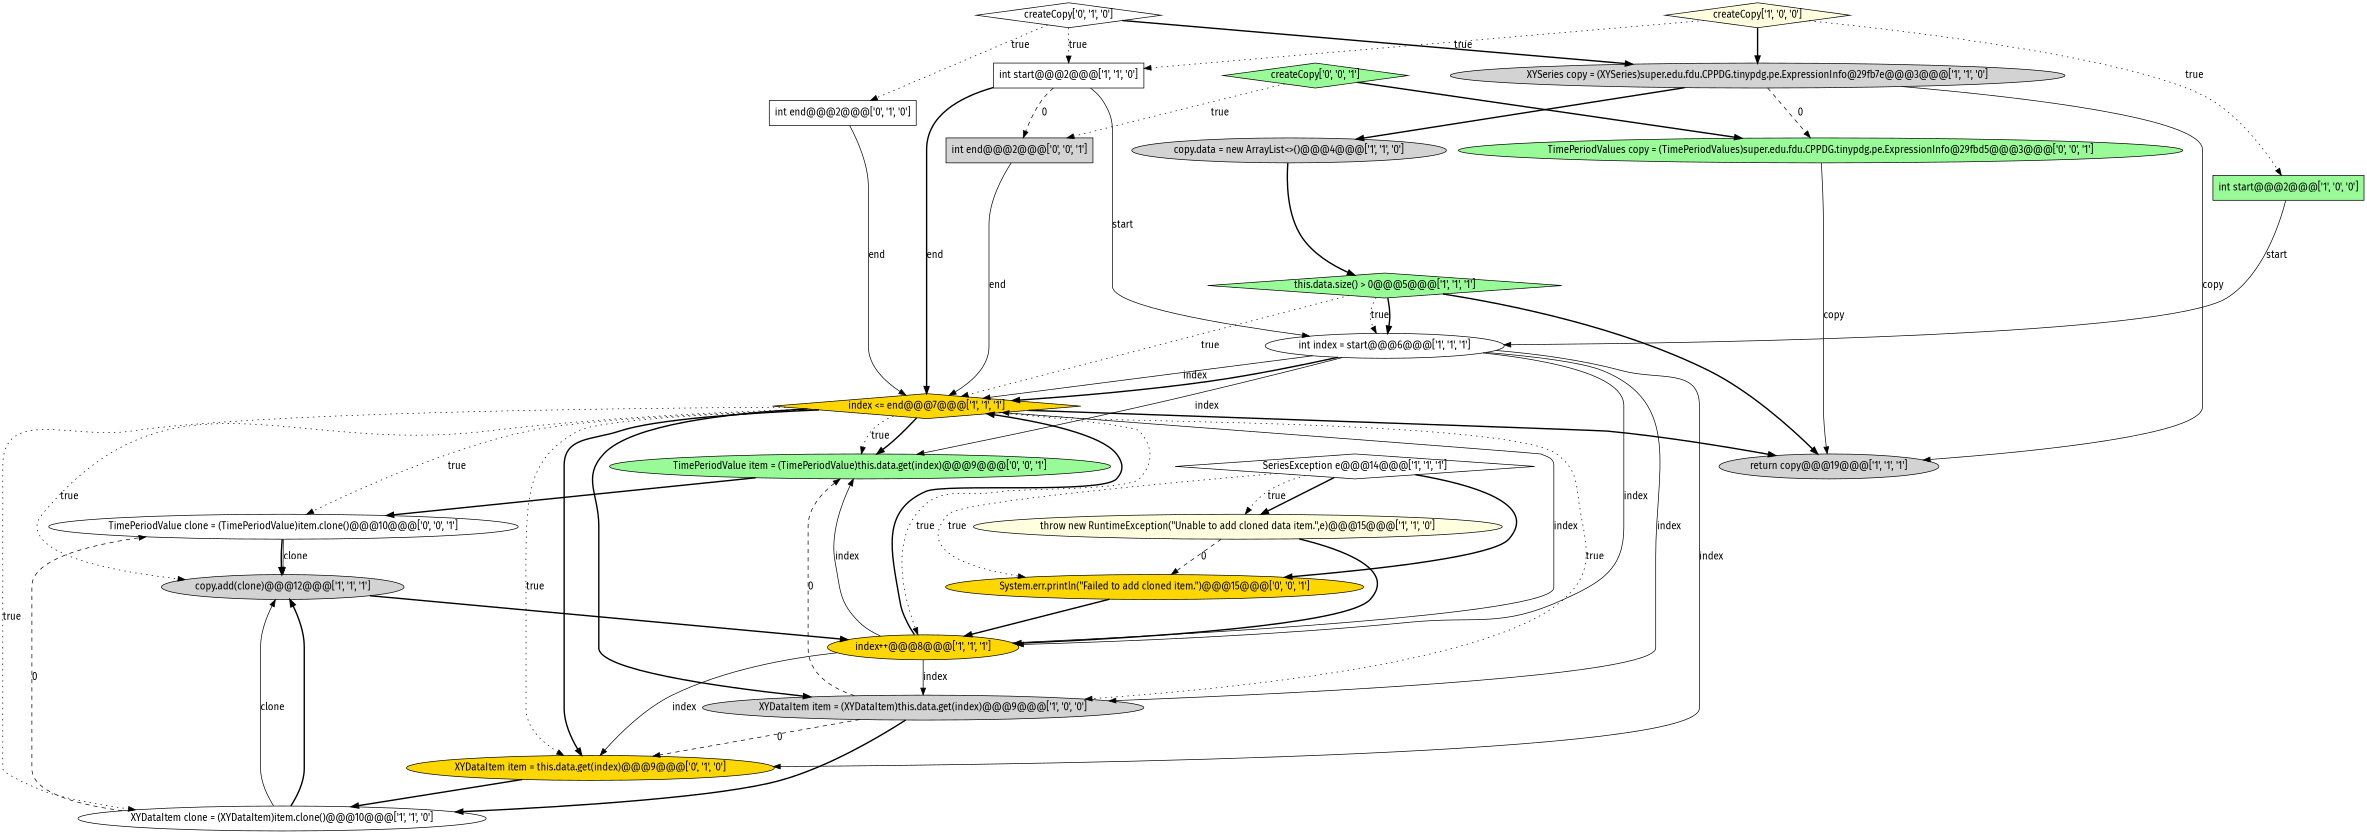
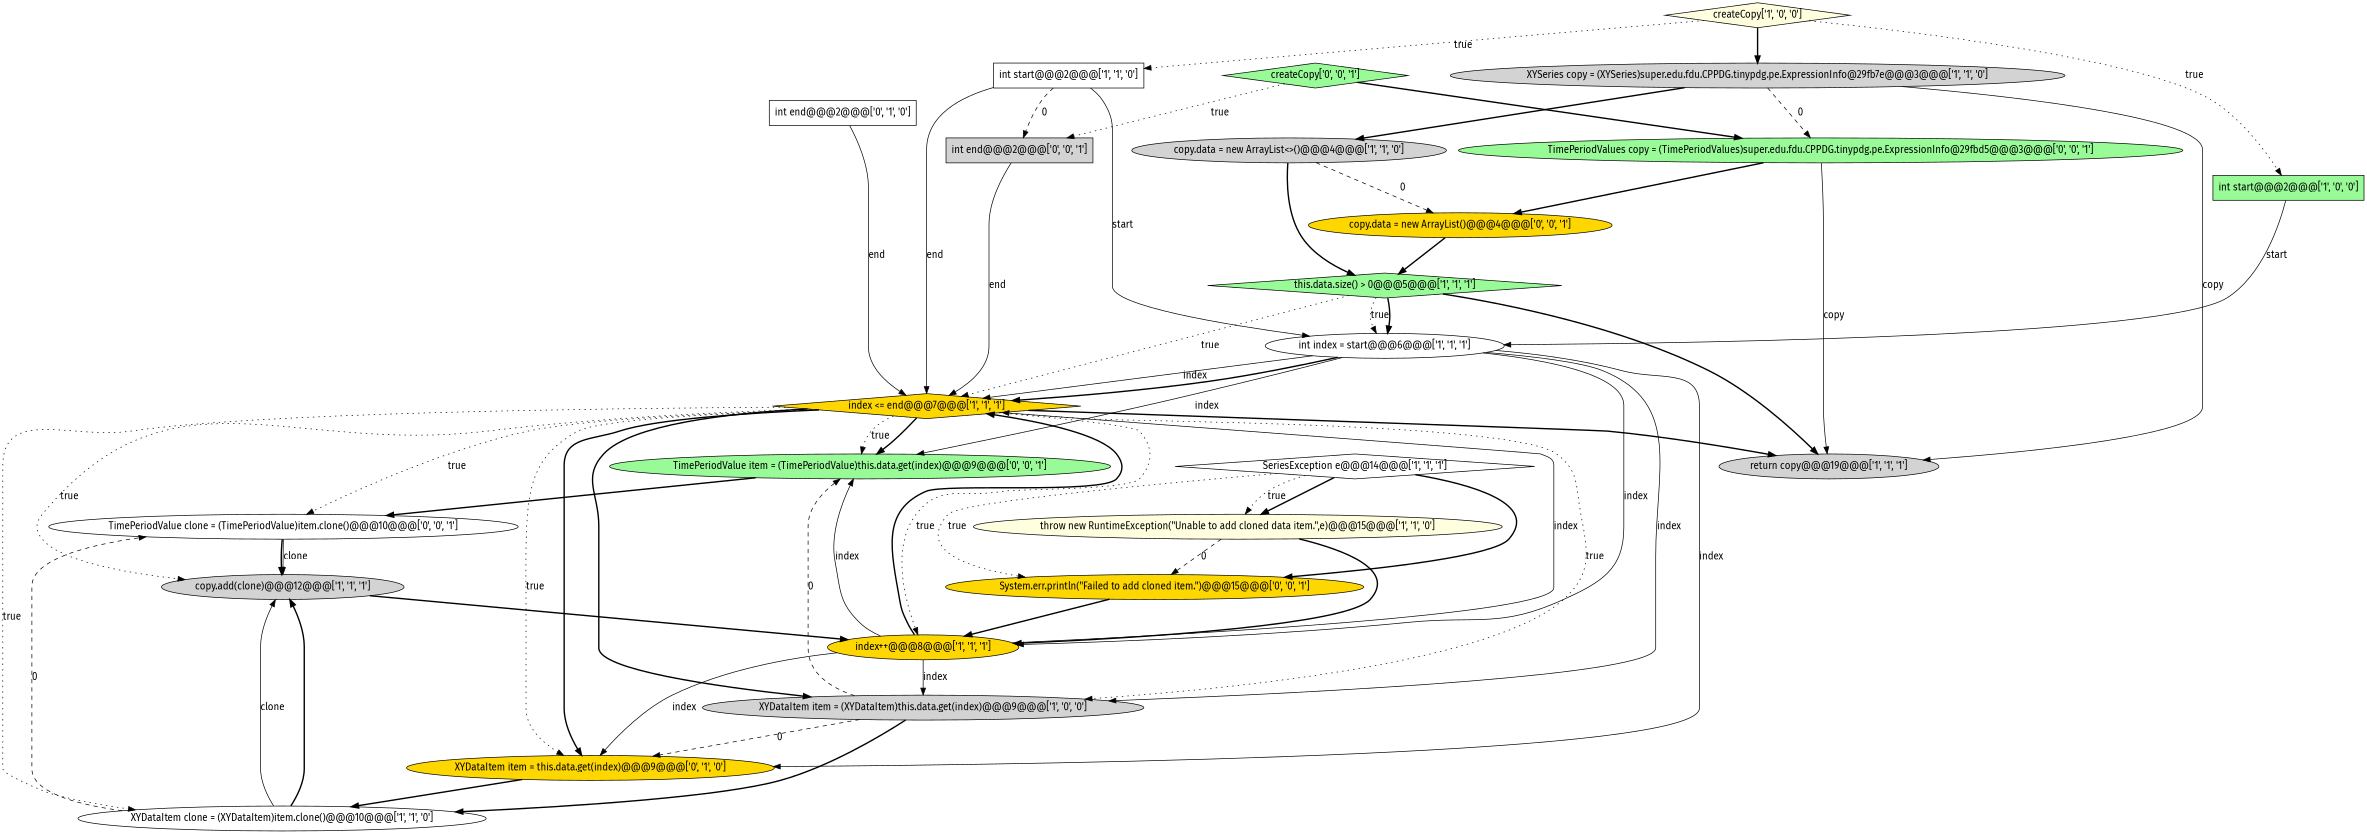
(1069, 15) -> none
(927, 219) -> (927, 219)
none -> (1460, 225)
